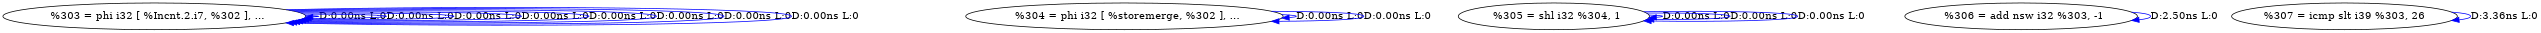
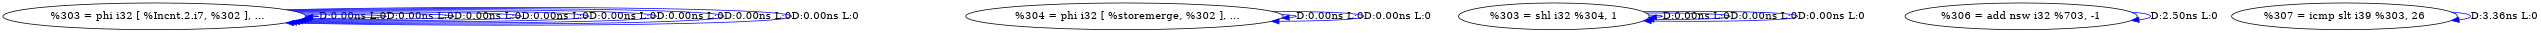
(1554, 16) -> (1554, 16)
(2021, 16) -> (2021, 16)
